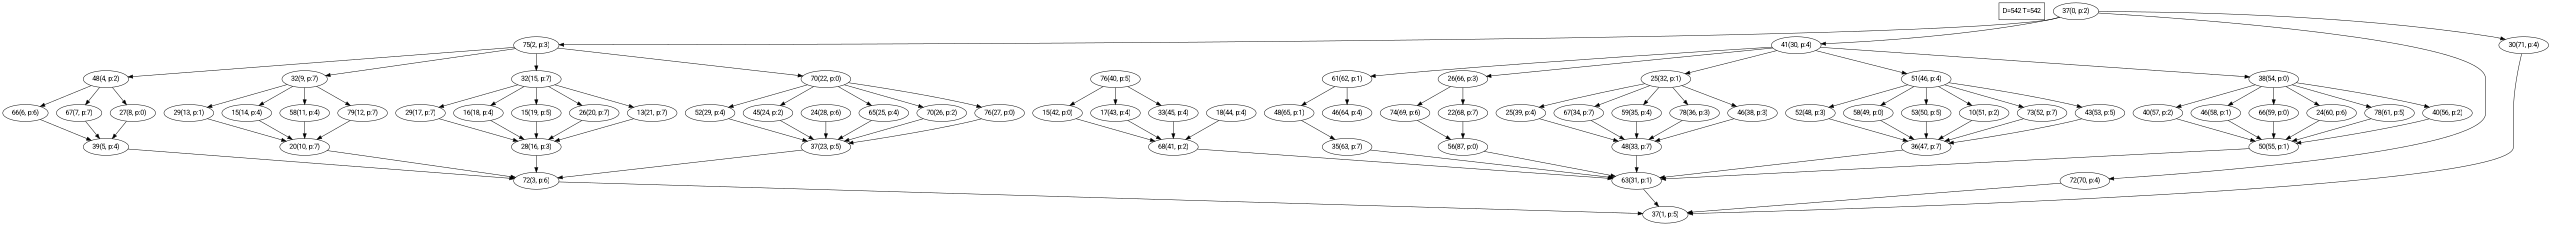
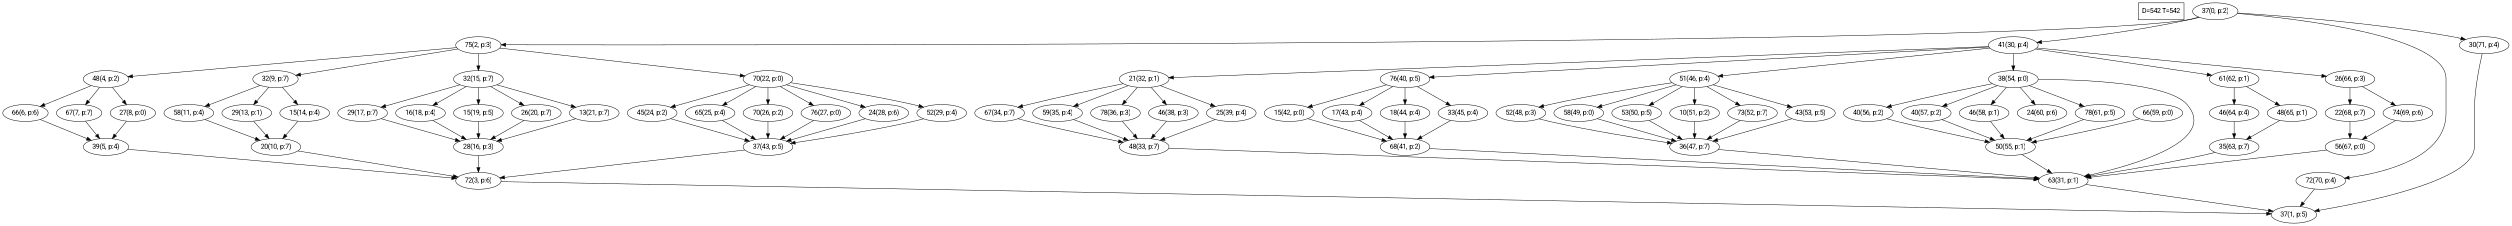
none -> (1711, 62)
(1666, 79) -> (1144, 79)
none -> (1405, 94)
(2274, 94) -> (2182, 101)
none -> (824, 95)
(363, 113) -> none
none -> (2234, 128)
(2305, 129) -> none
(826, 147) -> (768, 147)
(1463, 147) -> (2350, 147)
